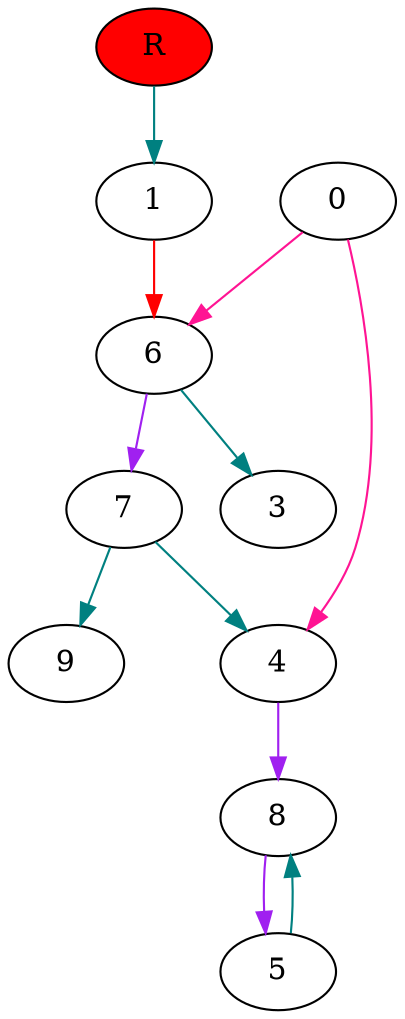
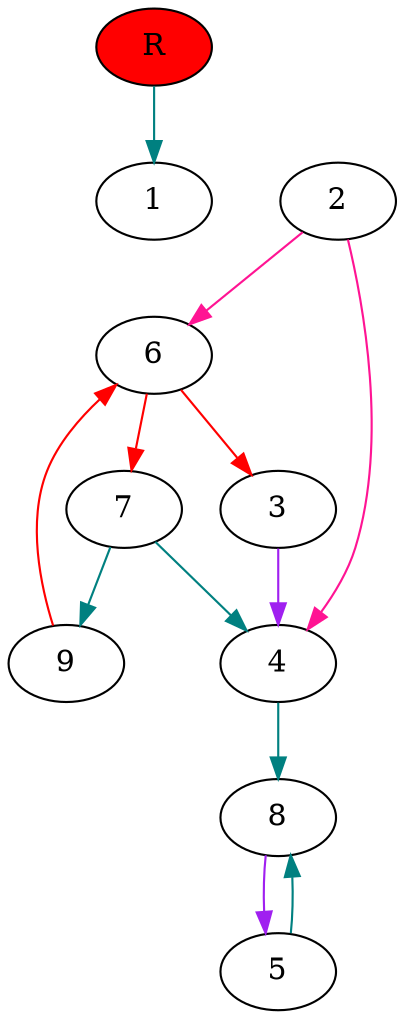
(338, 201) -> (338, 201)
(154, 268) -> (39, 504)
(141, 421) -> (141, 421)
(209, 424) -> (209, 424)
none -> (278, 576)
(278, 730) -> (278, 730)
